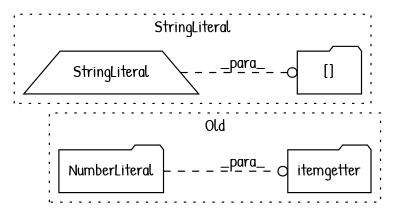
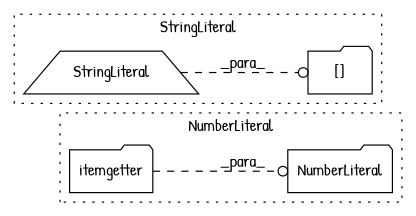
(215, 127) -> (231, 127)
(221, 171) -> (215, 171)
